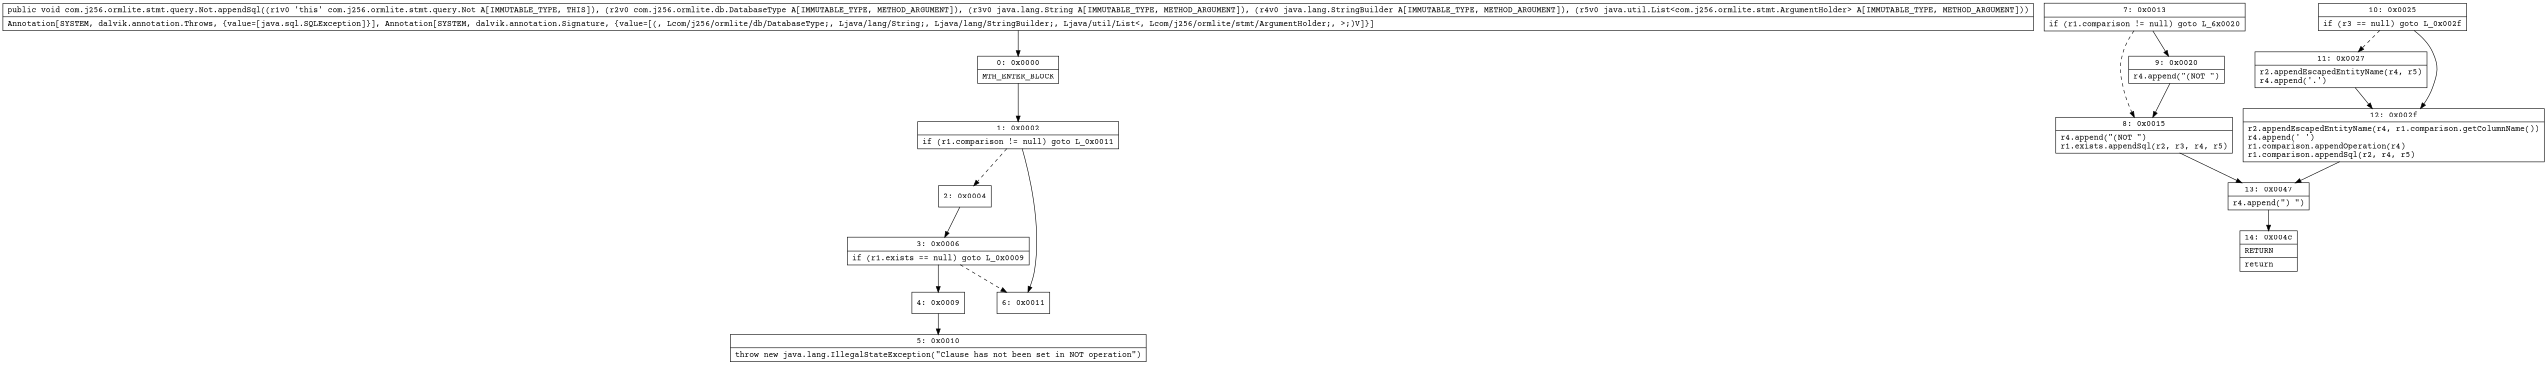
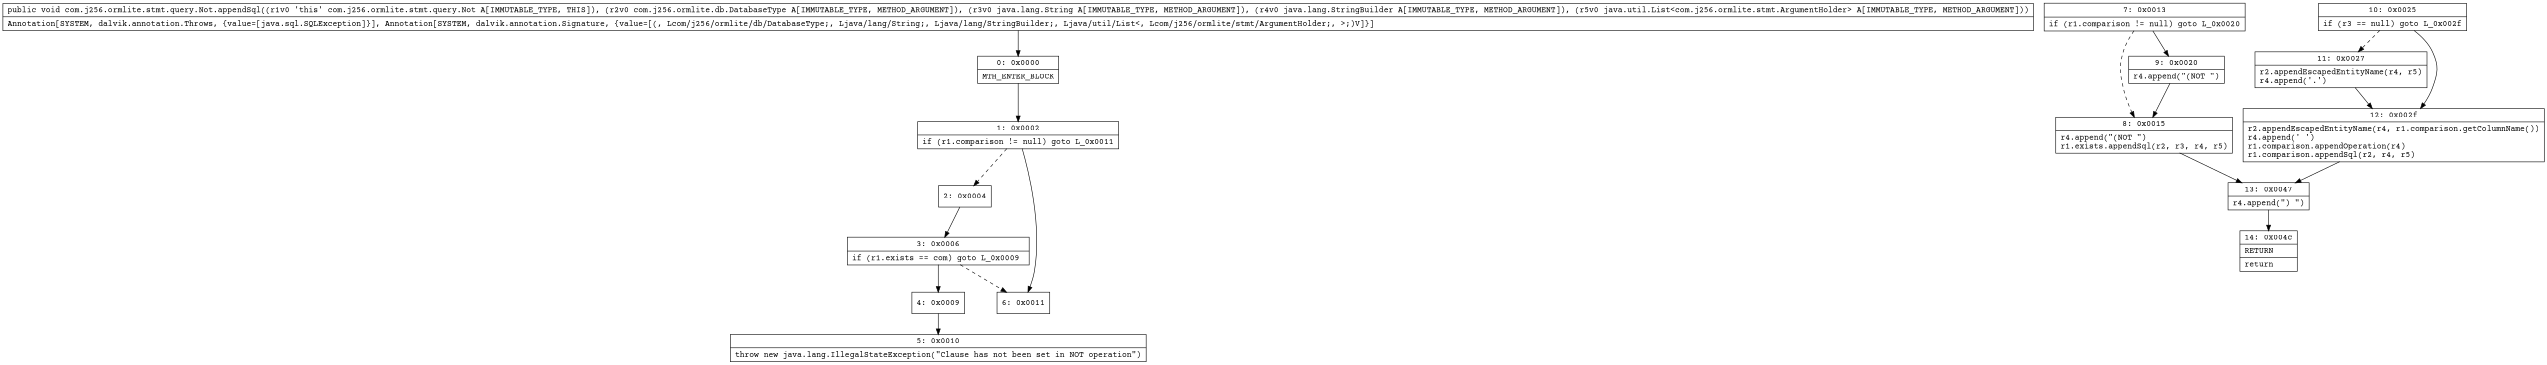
(2145, 24) -> (2145, 24)
(938, 258) -> (936, 258)
